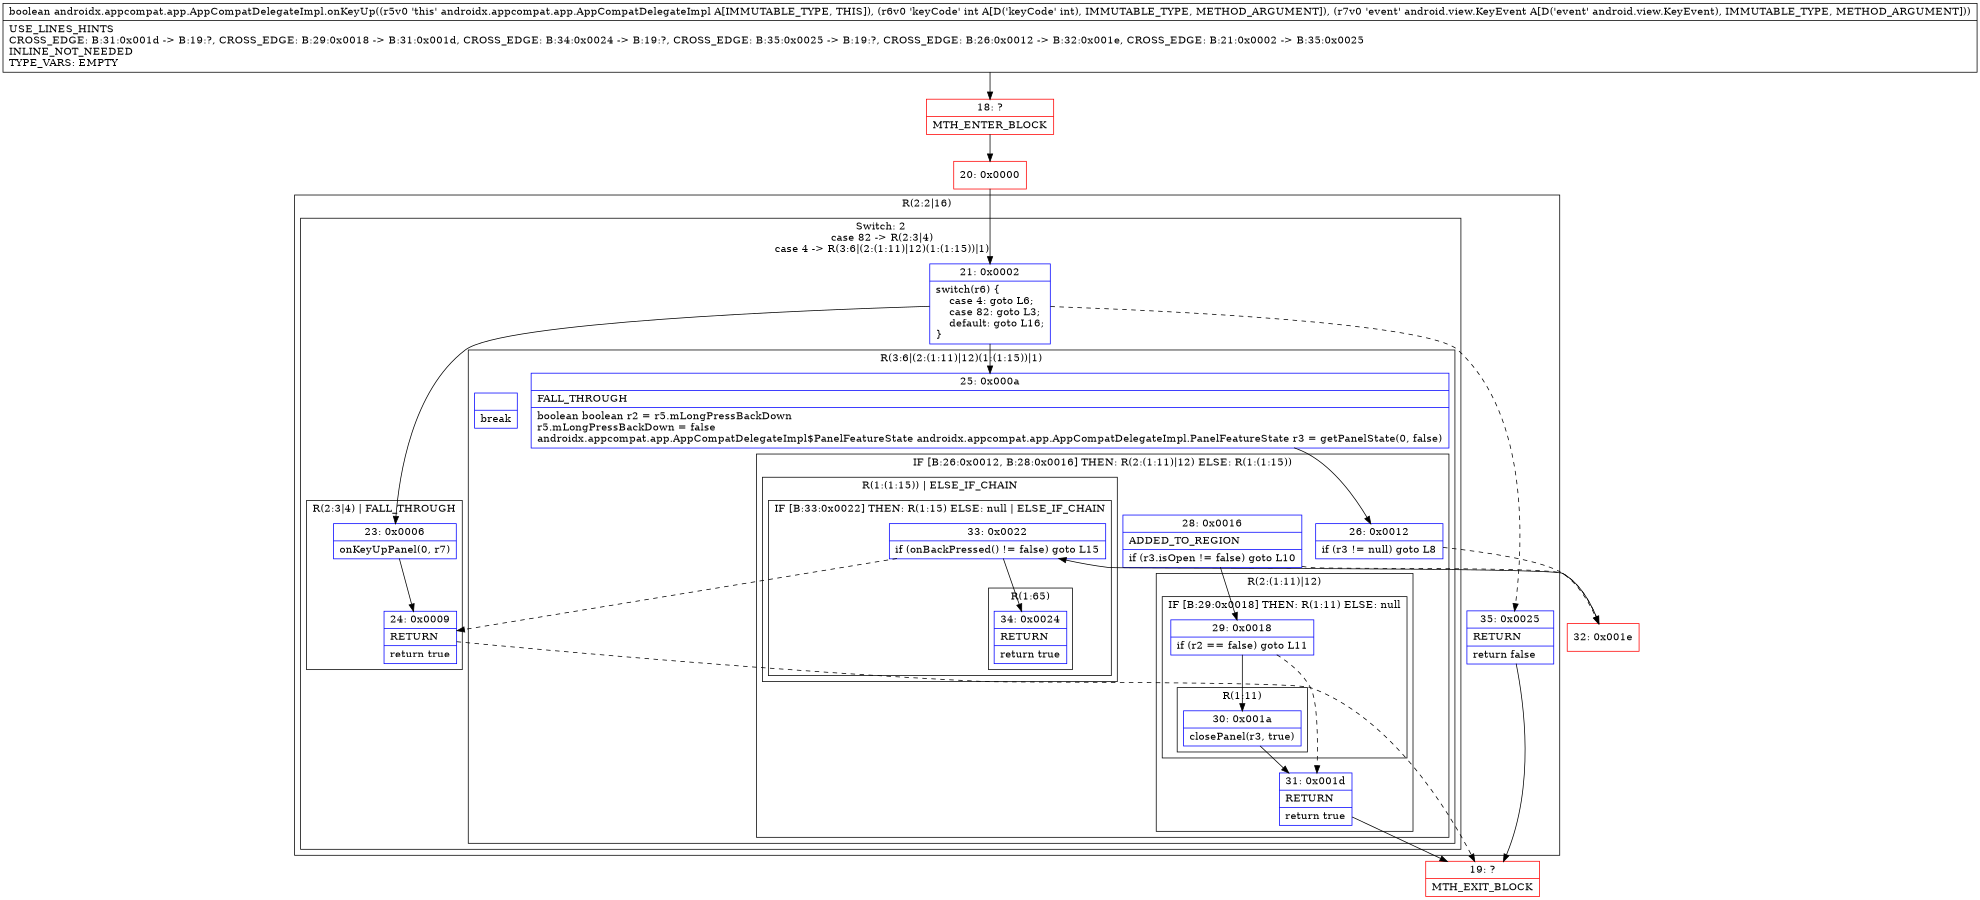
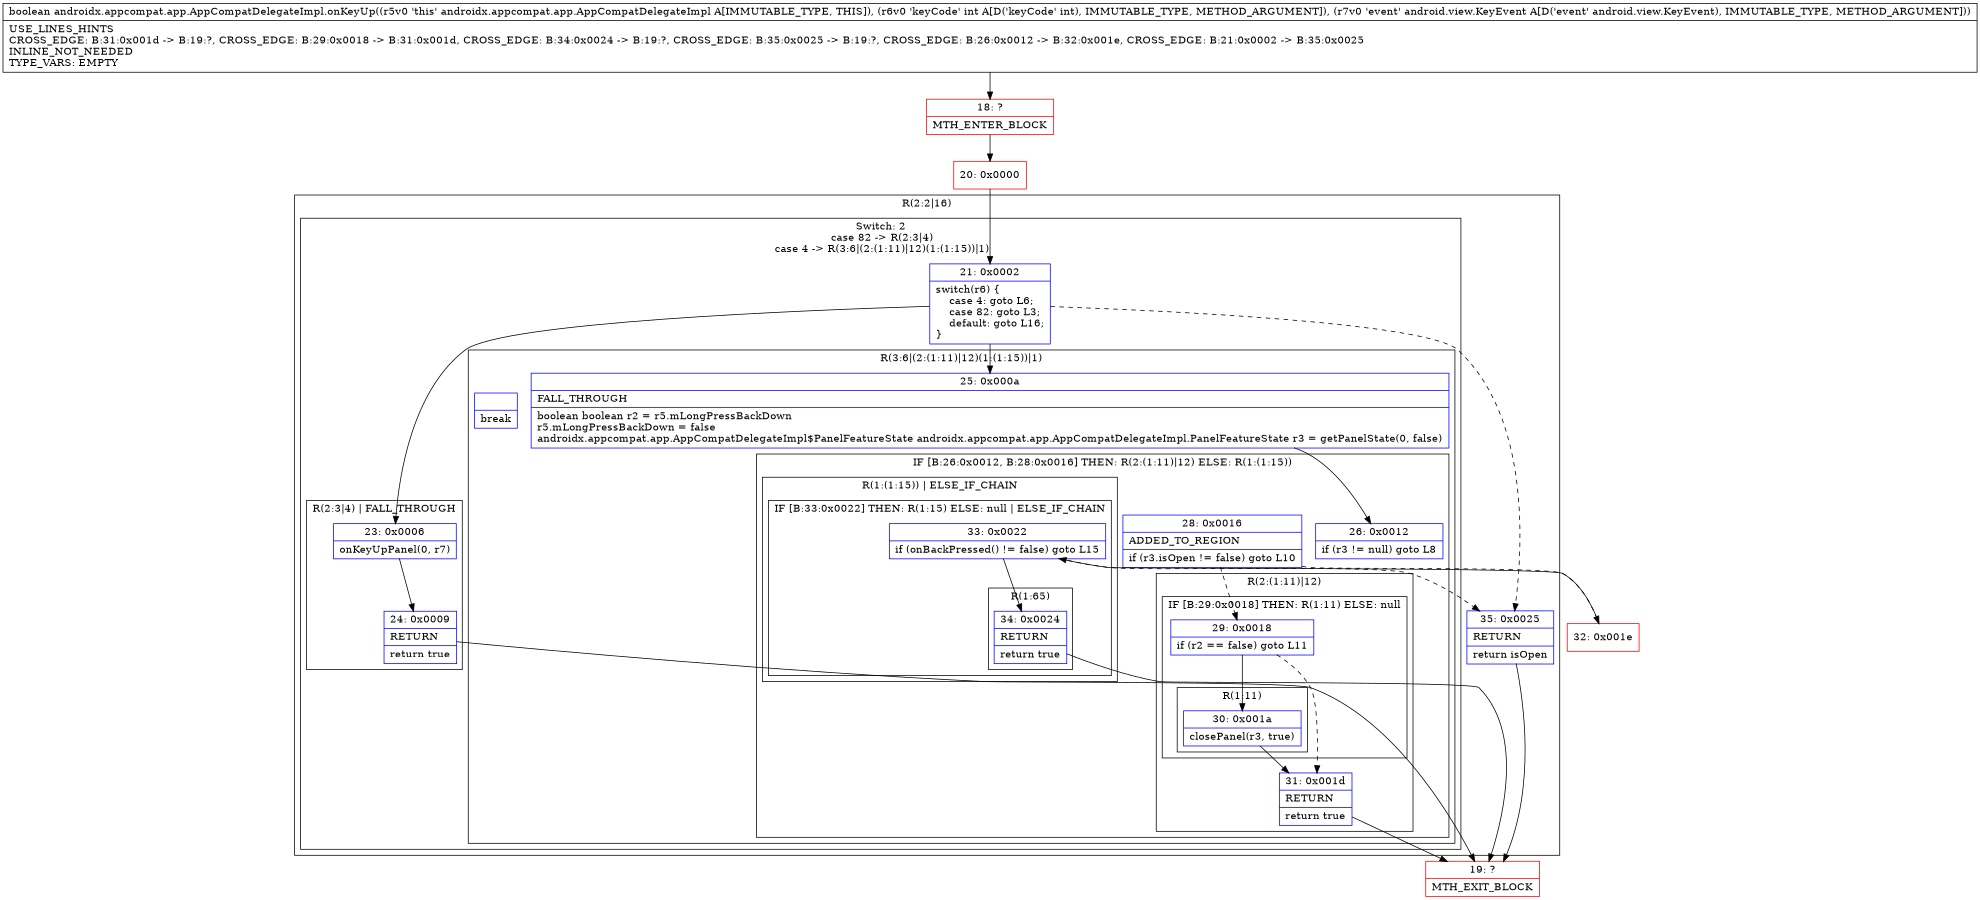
(1531, 562) -> none
(1228, 590) -> (1228, 590)
(681, 594) -> (1270, 568)
(1505, 655) -> (1510, 655)
(1138, 683) -> (1138, 683)
none -> (1358, 683)
